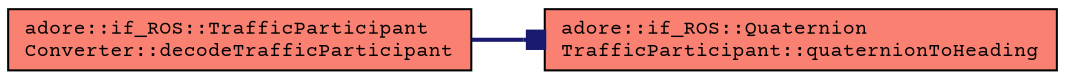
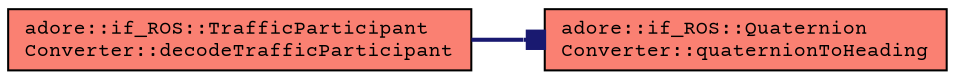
(801, 40) -> (746, 40)
